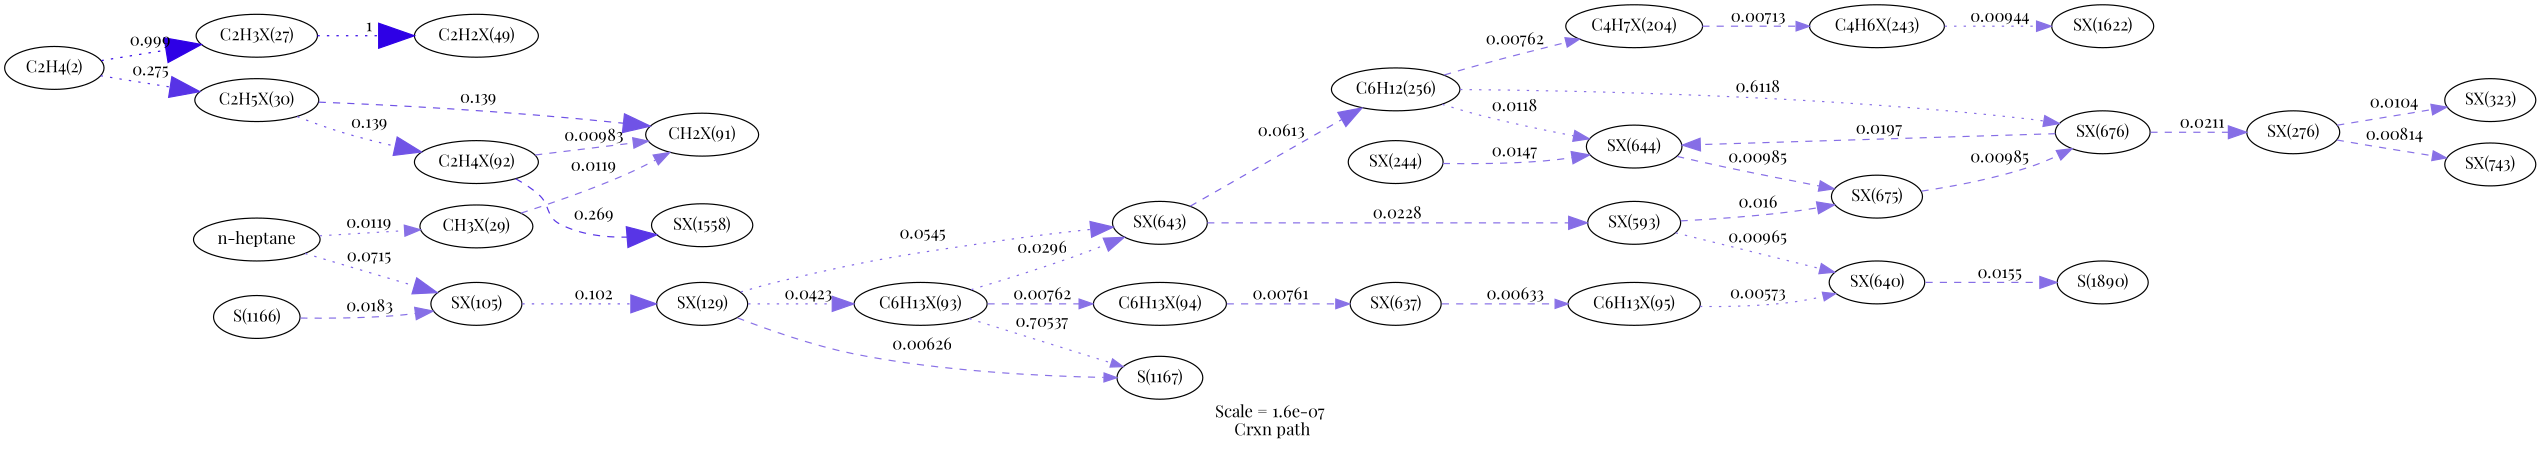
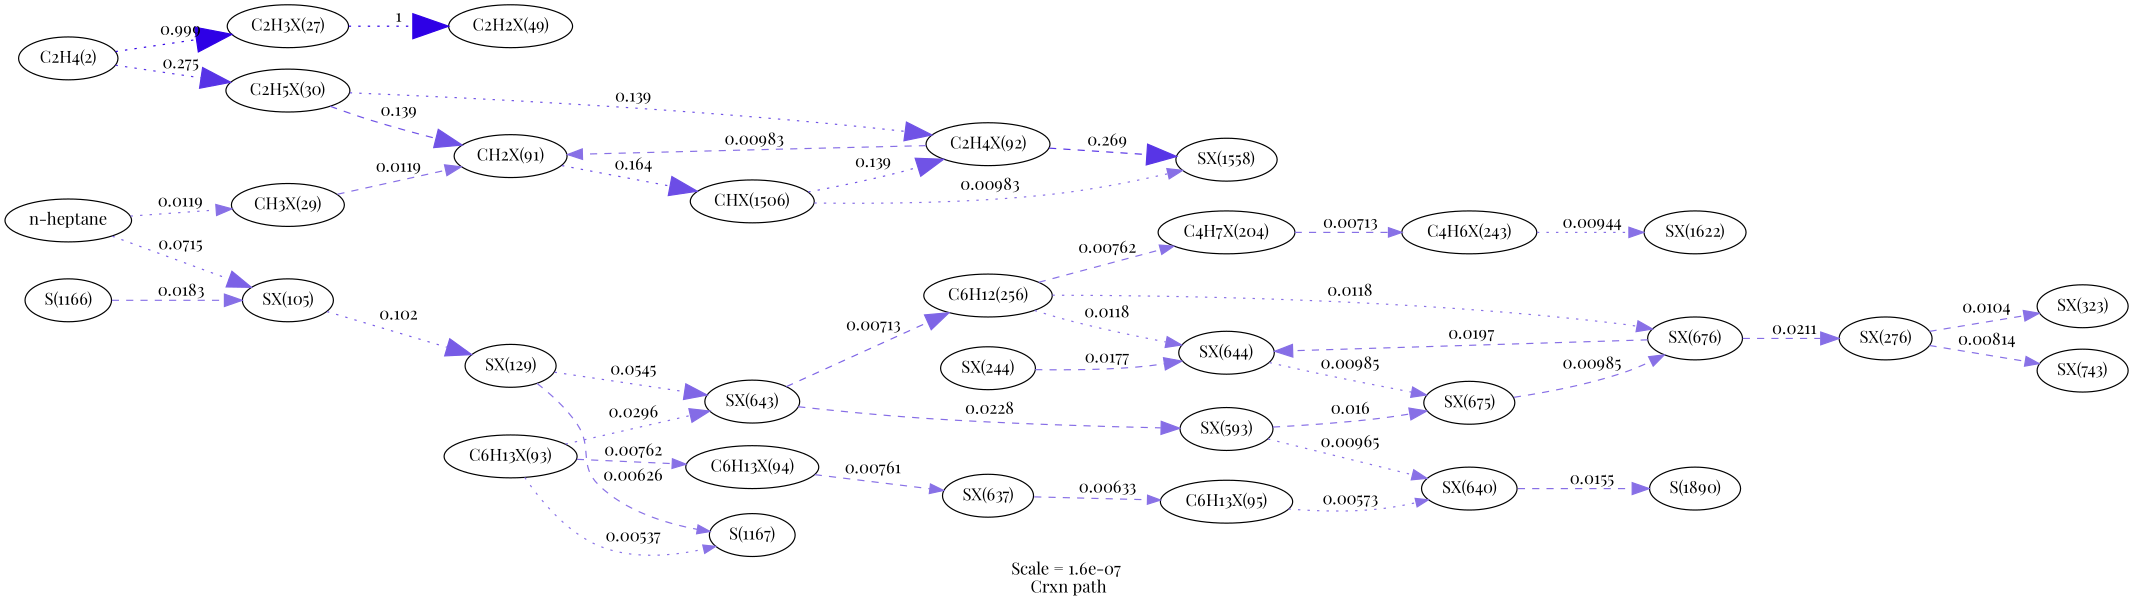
(1756, 88) -> (1348, 291)
(1279, 132) -> (871, 326)
(1513, 152) -> (1105, 358)
(1748, 172) -> (1340, 378)
none -> (752, 201)
(790, 304) -> none
(1040, 322) -> (631, 537)
